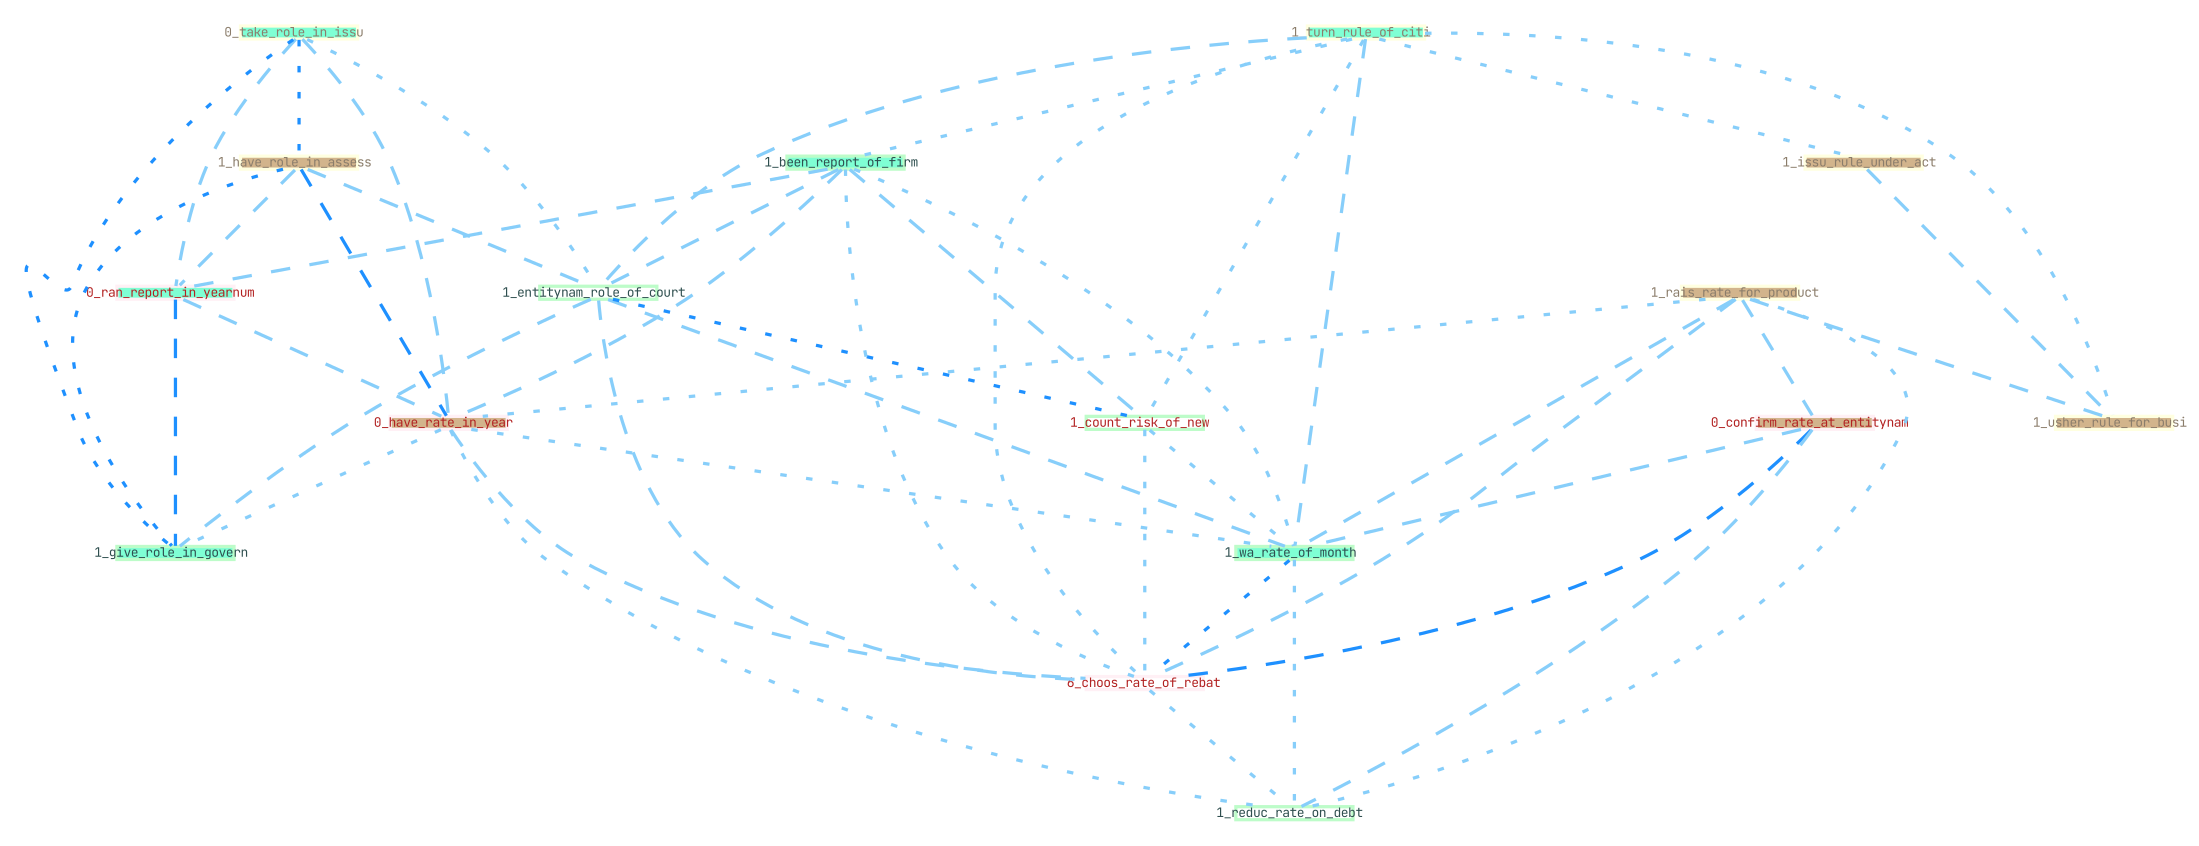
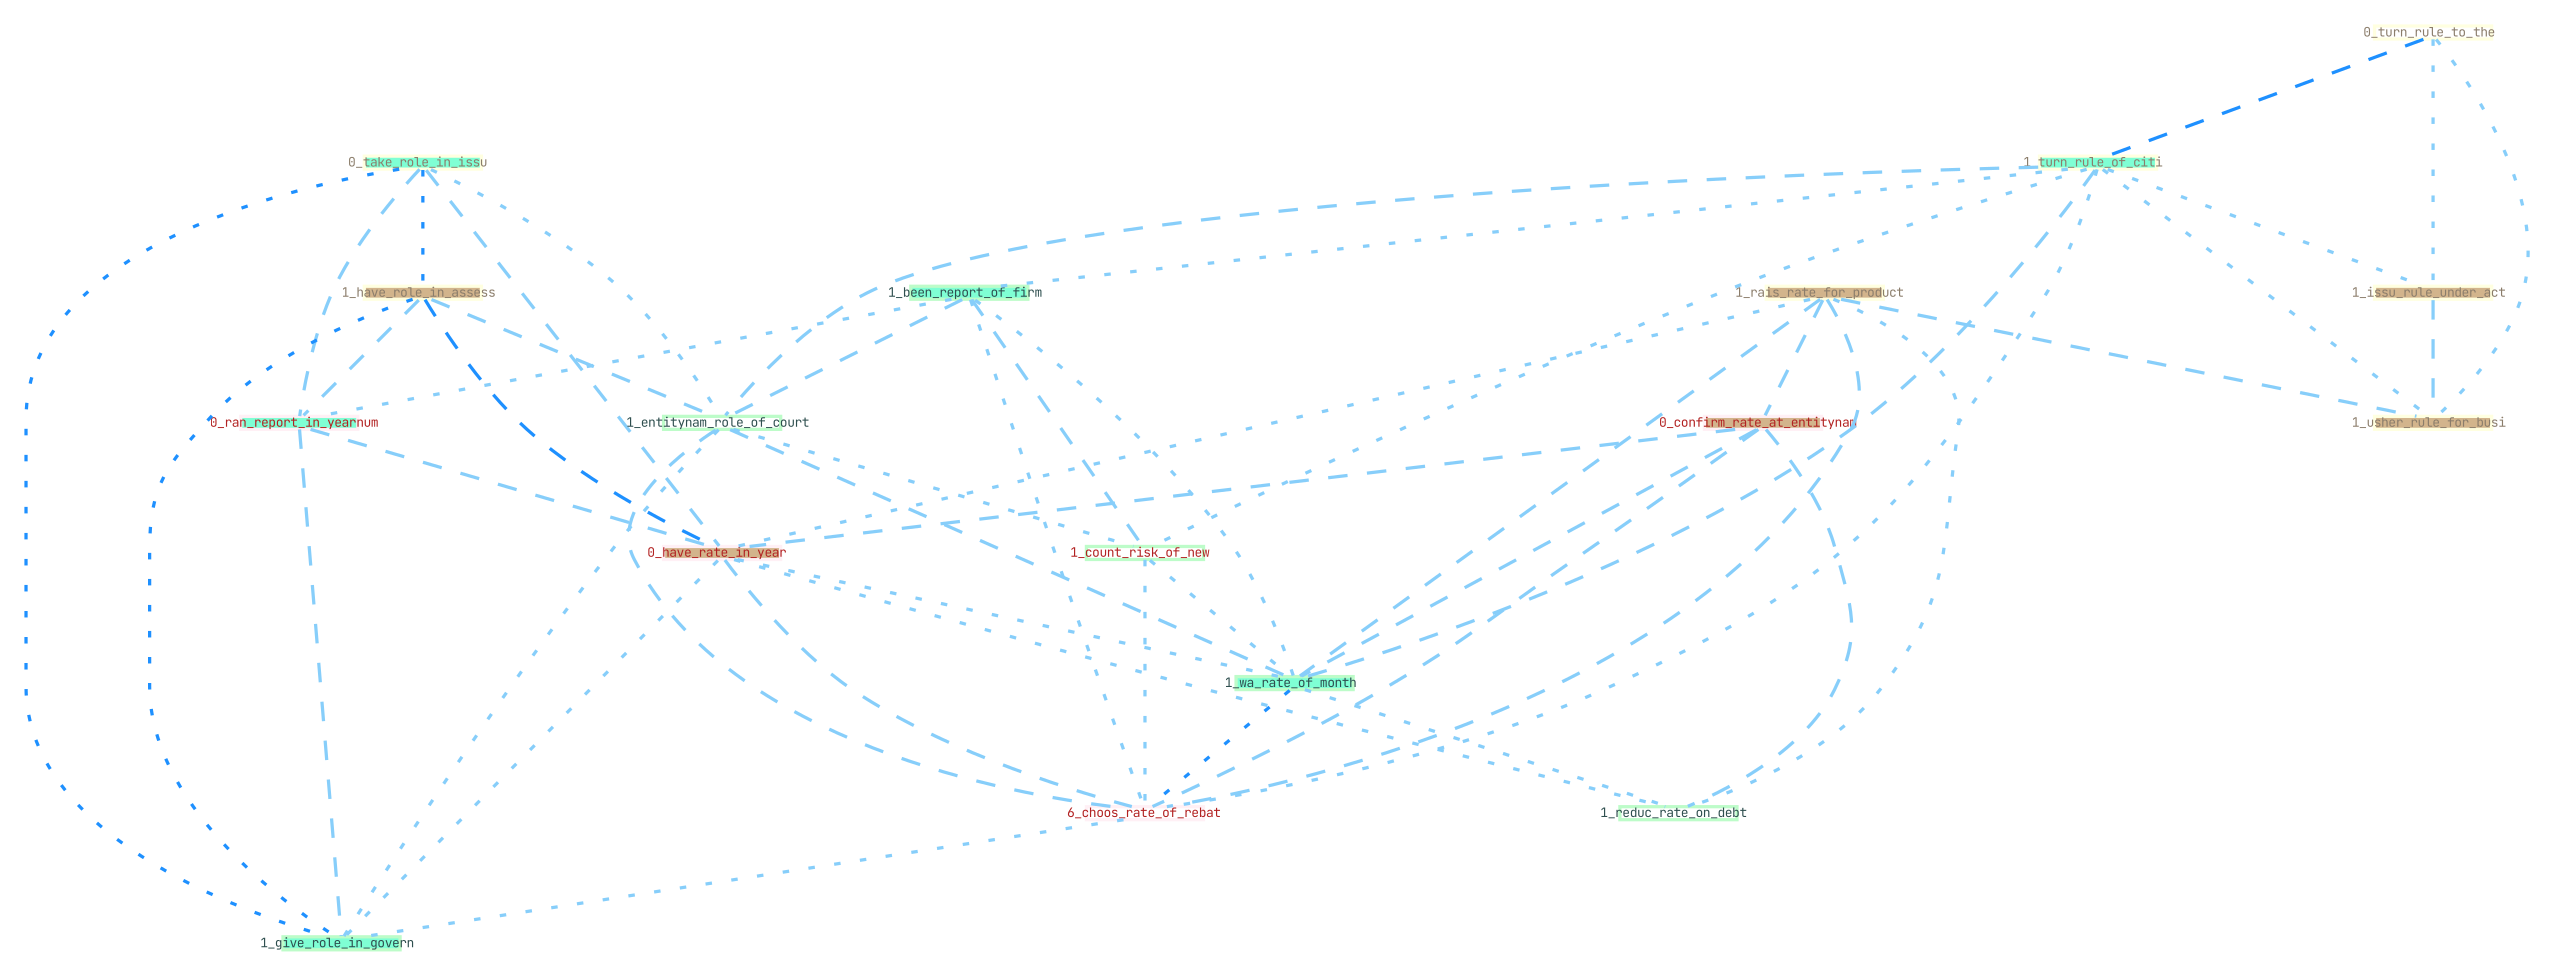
none -> (2433, 33)
(511, 228) -> (634, 358)
(692, 295) -> (1218, 491)
(846, 352) -> (913, 482)
(366, 414) -> (519, 674)
(175, 423) -> (320, 683)
(1517, 607) -> (1437, 656)
(1219, 748) -> (743, 878)
